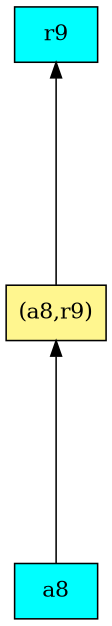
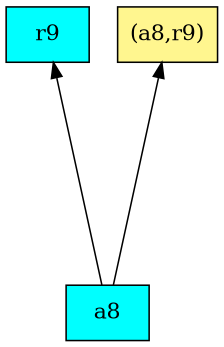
(56, 182) -> (79, 182)
